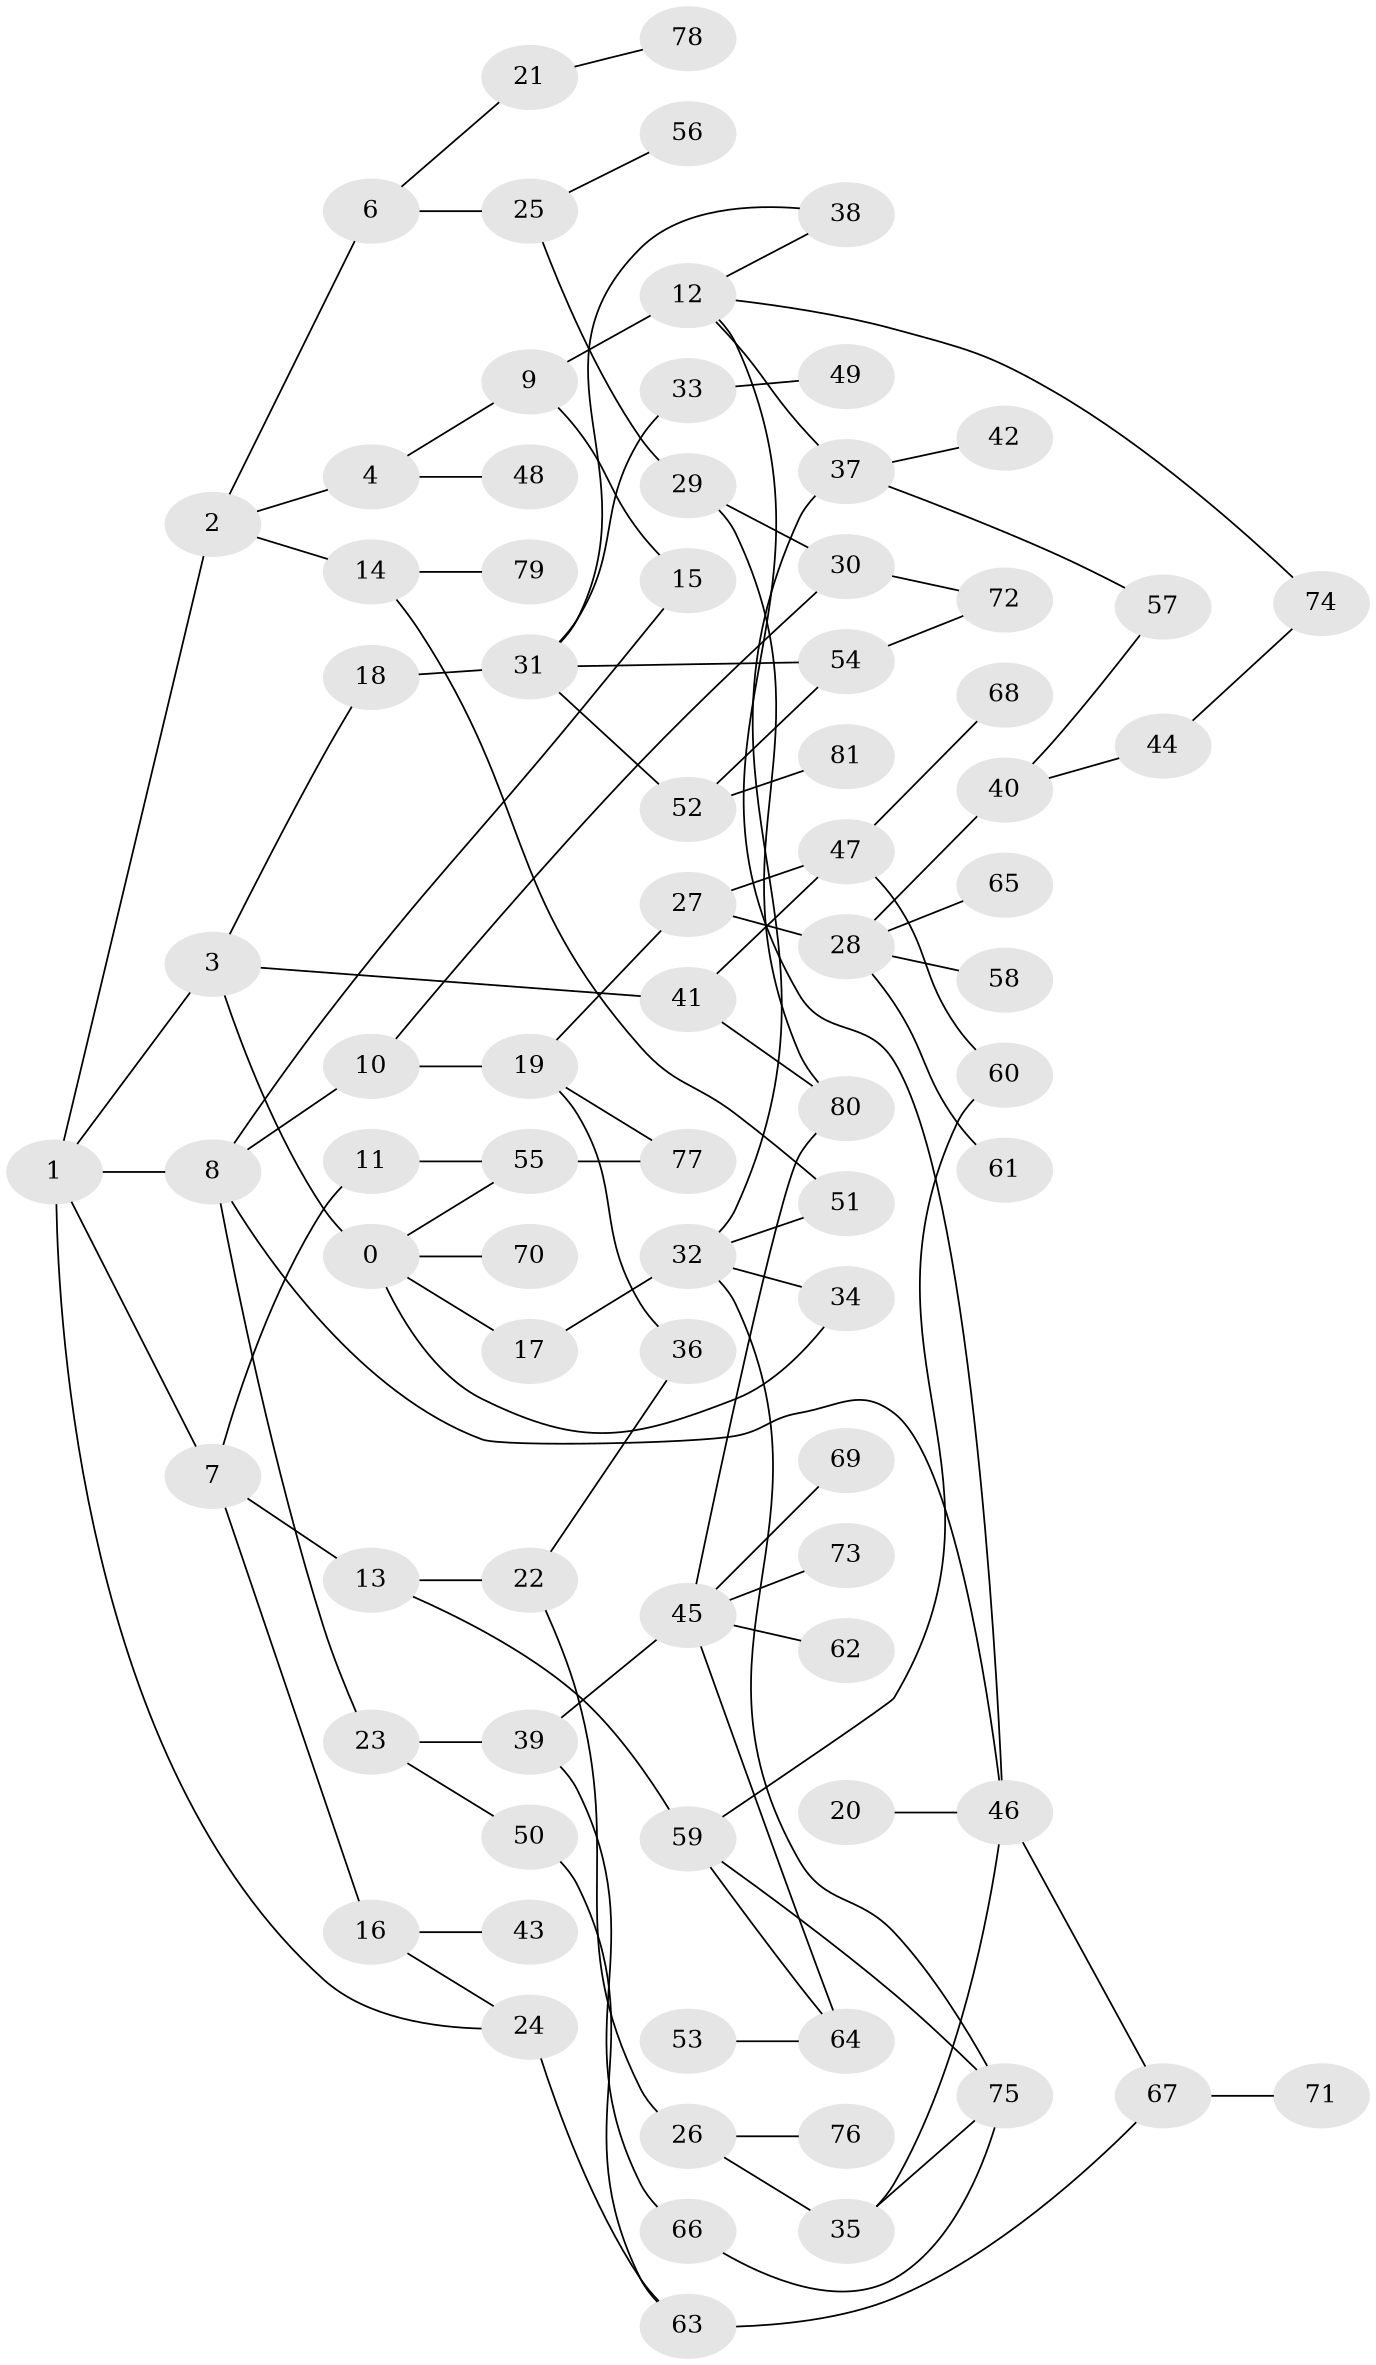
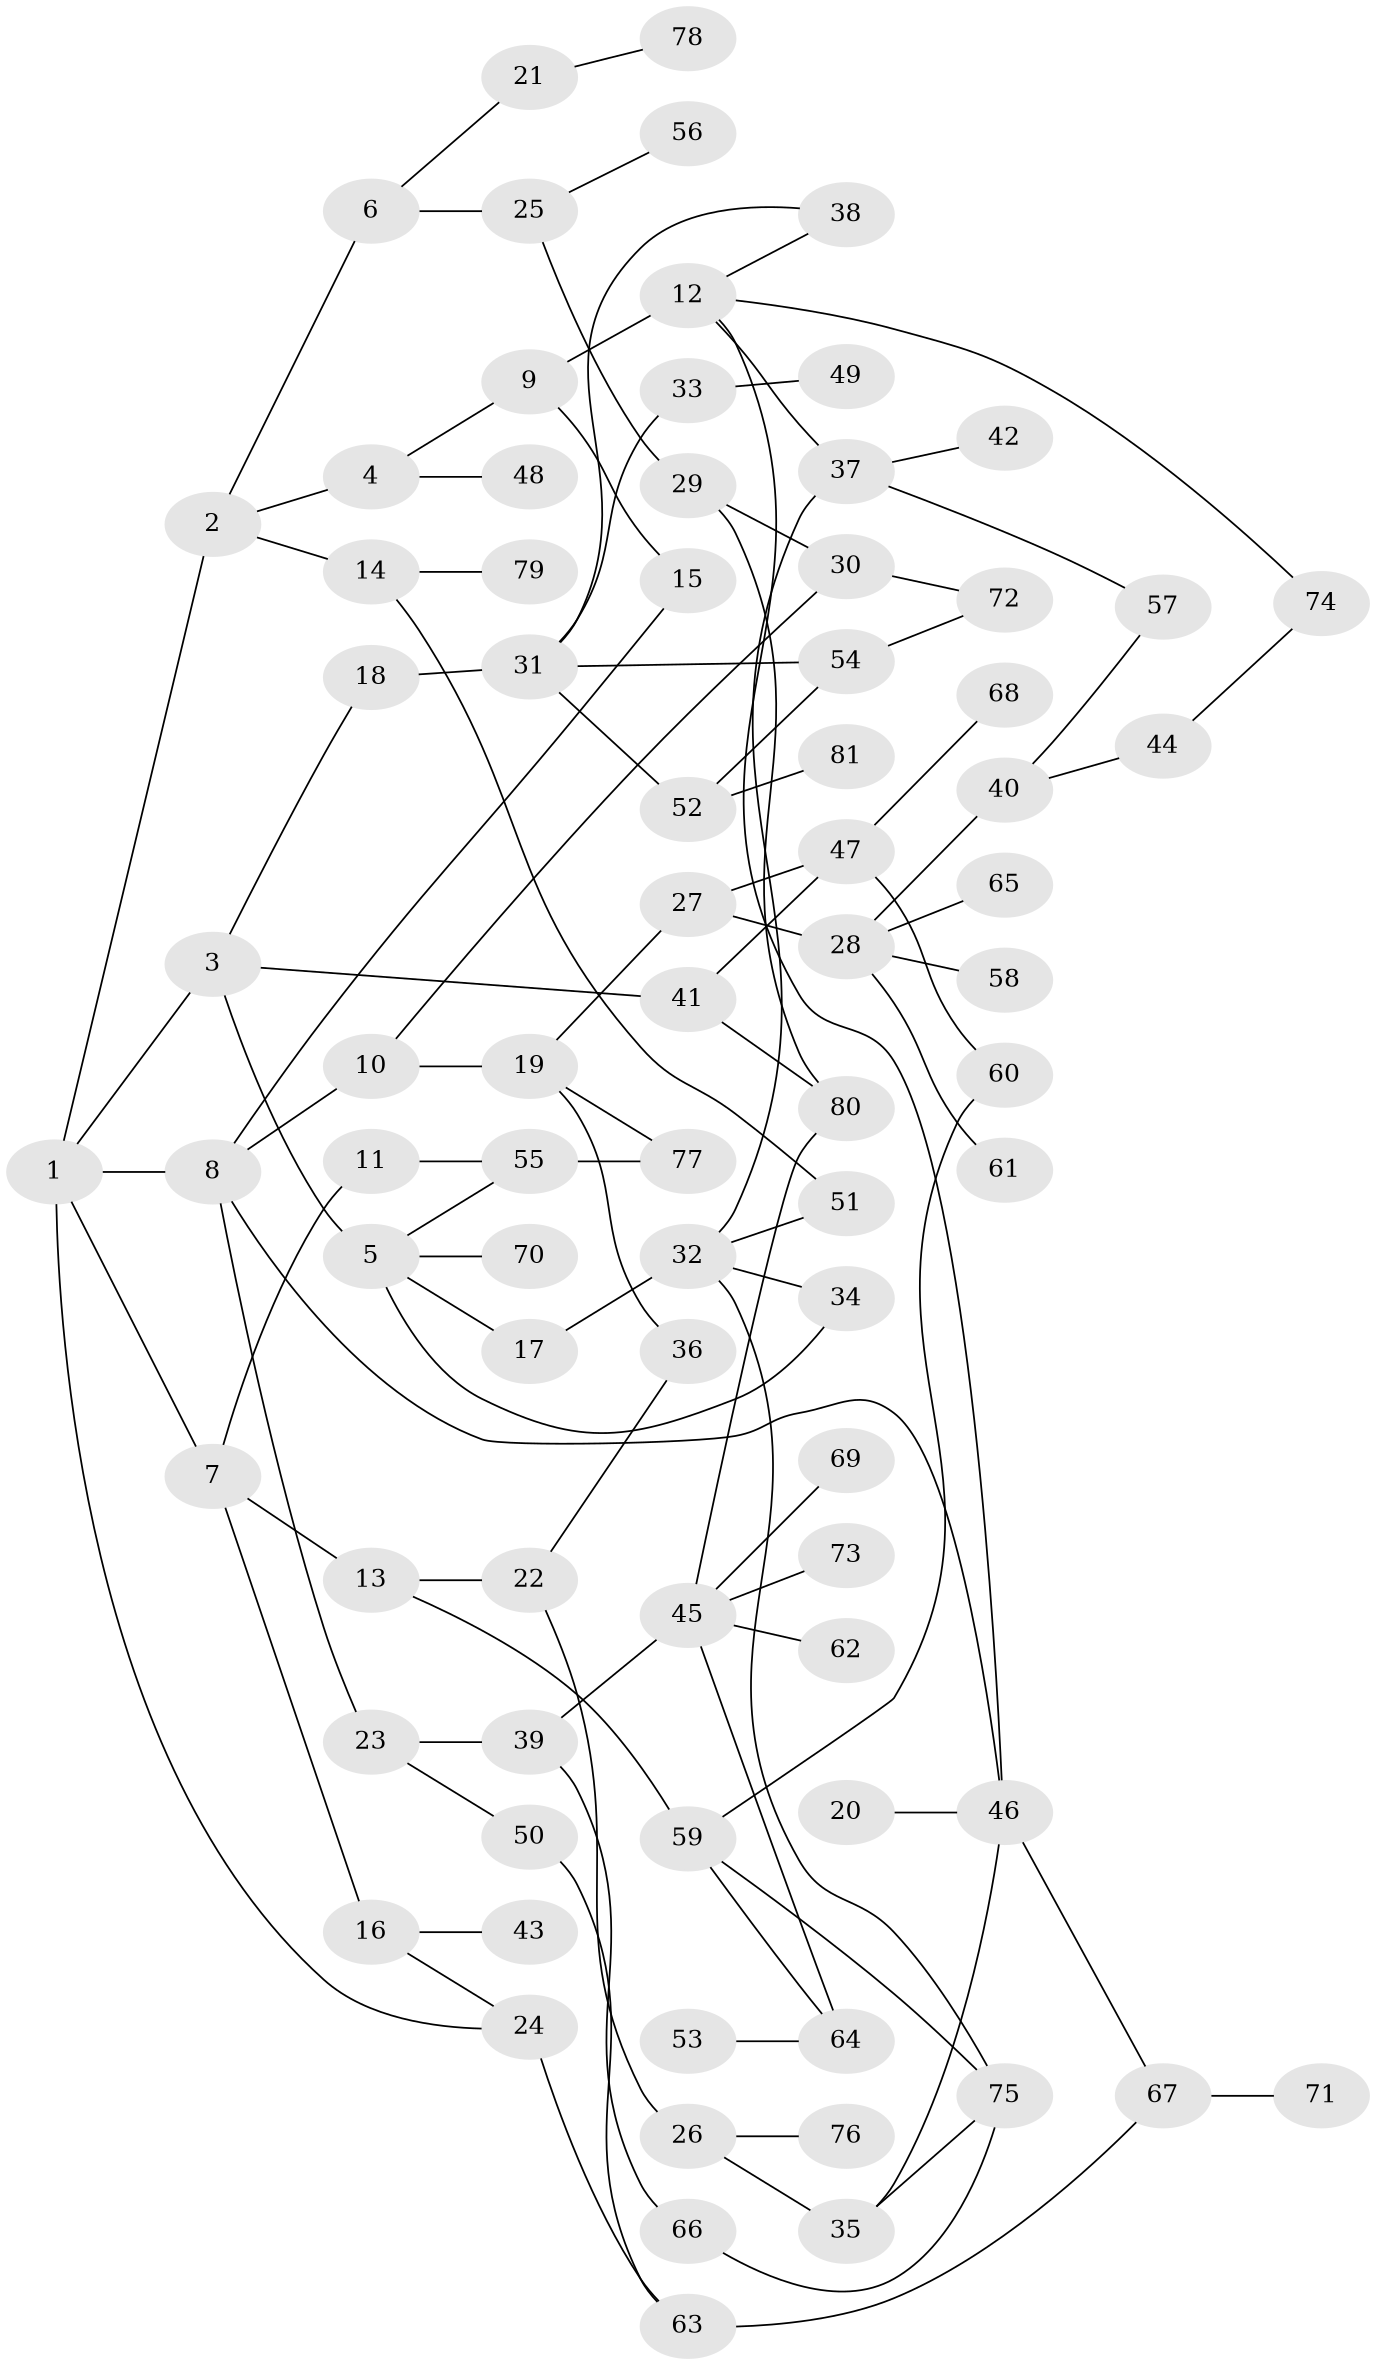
(371, 1256) -> (371, 1256)
